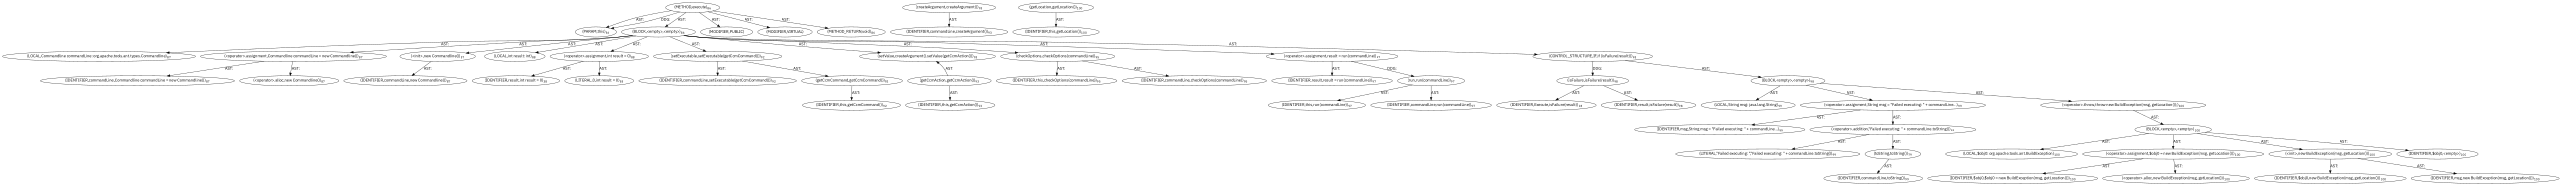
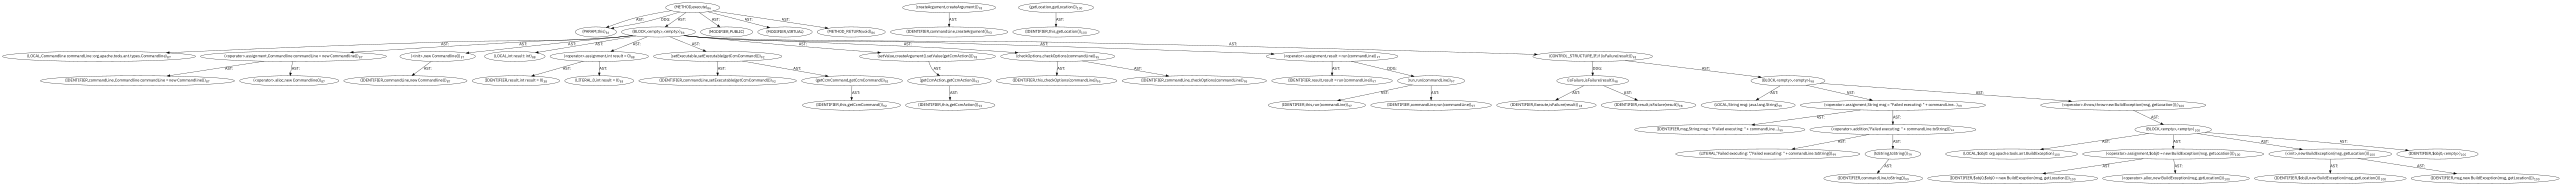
(944, 69) -> (932, 69)
